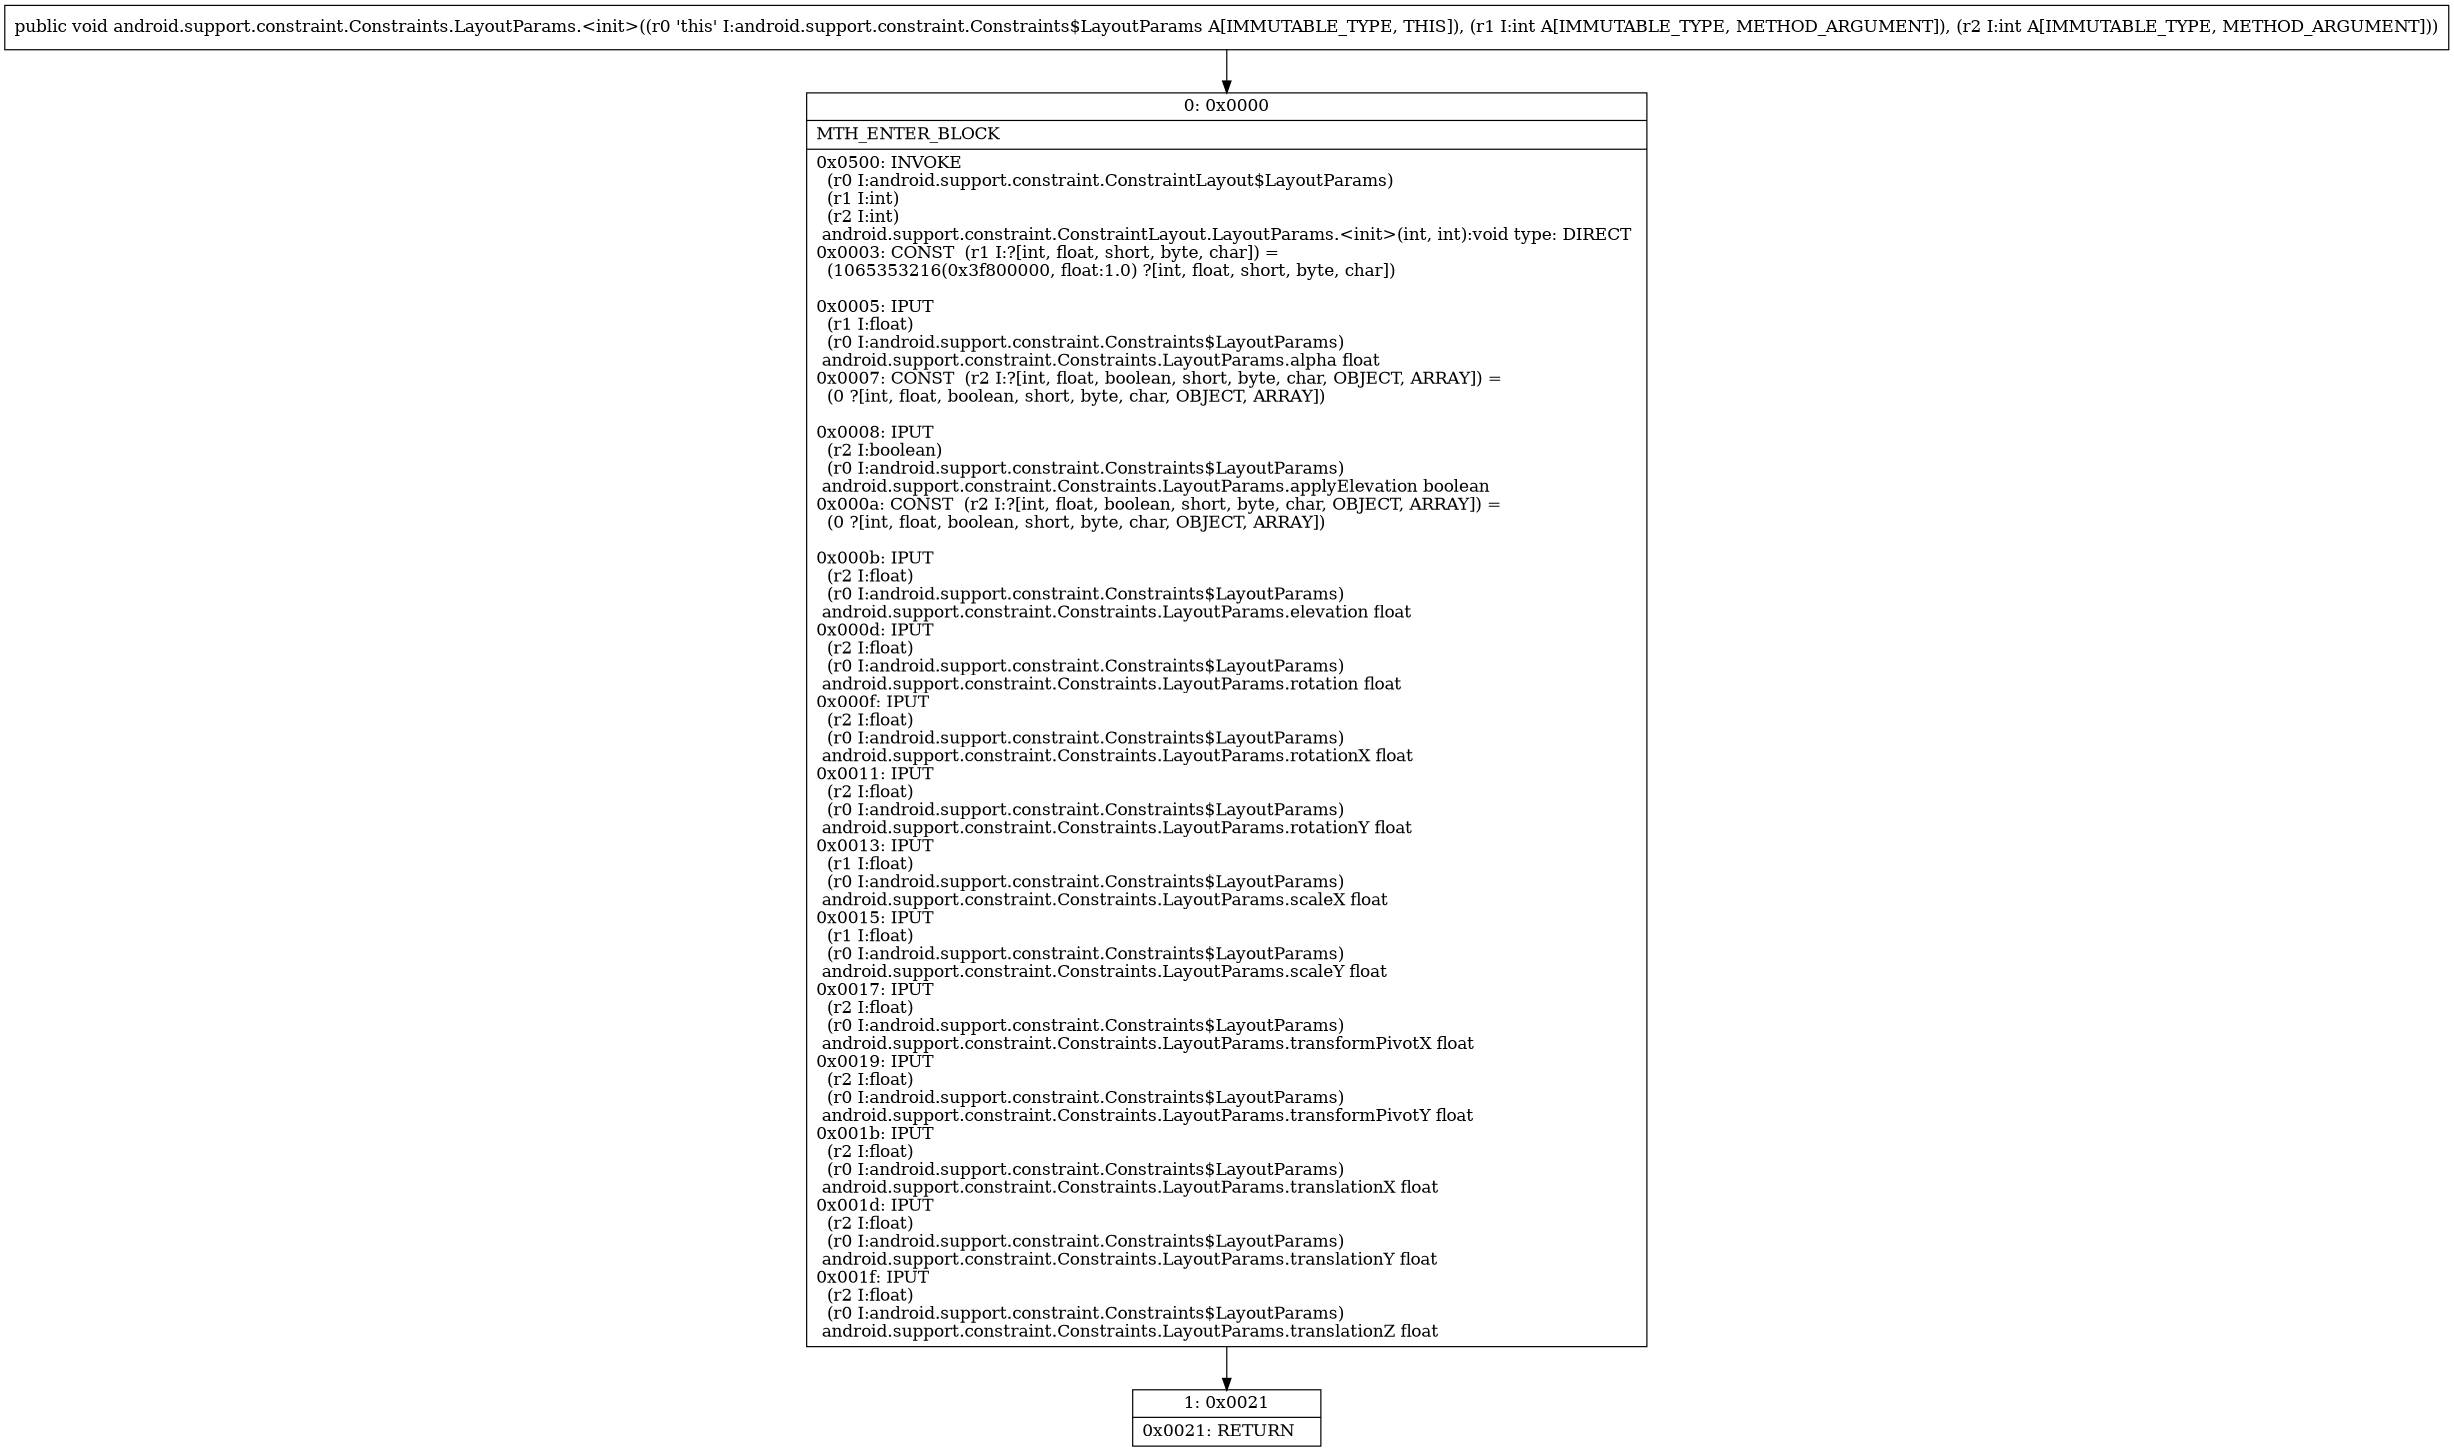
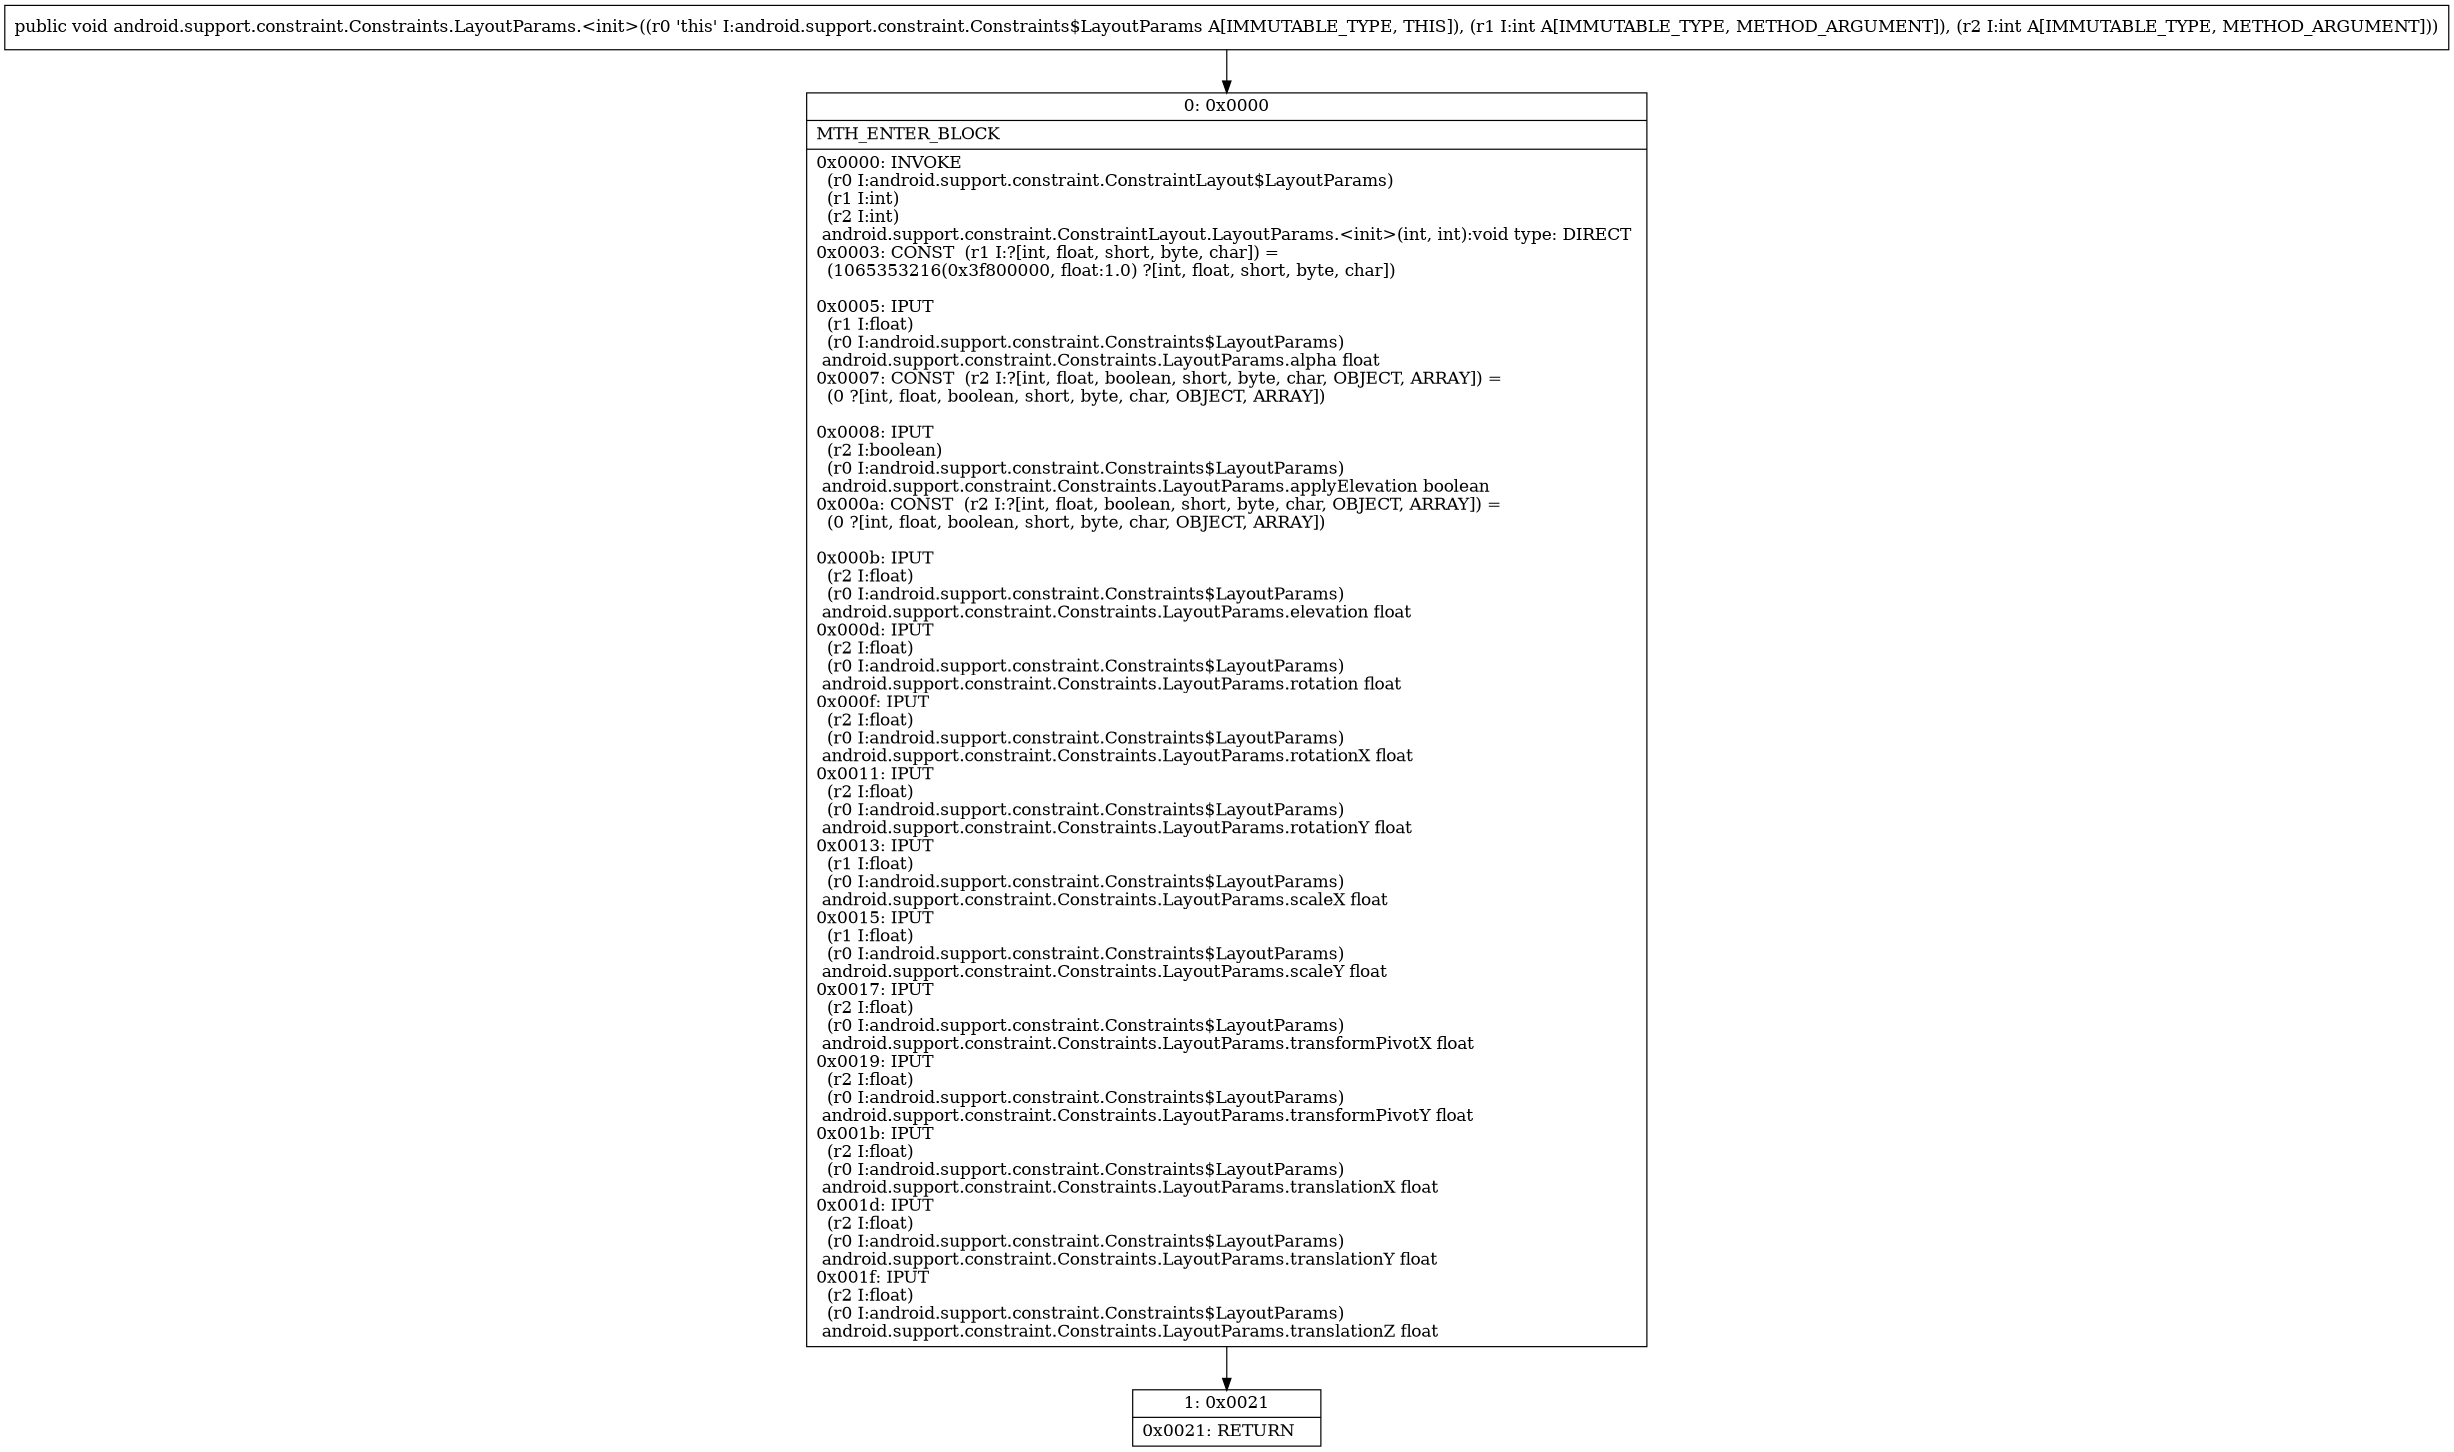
(895, 163) -> (895, 163)
